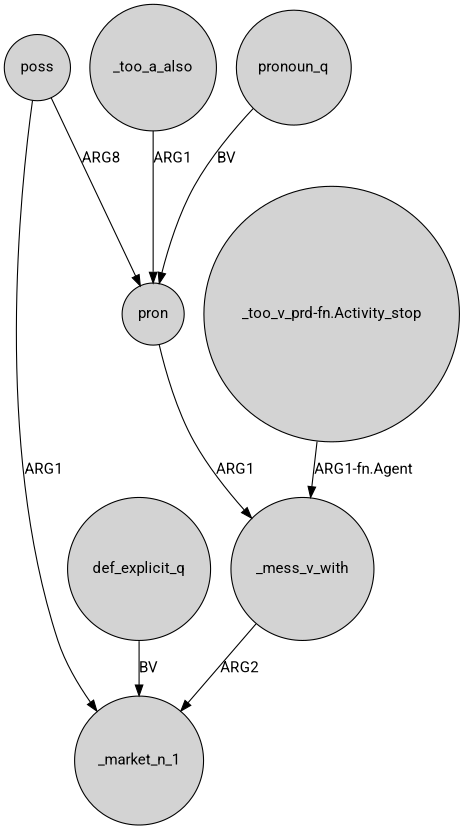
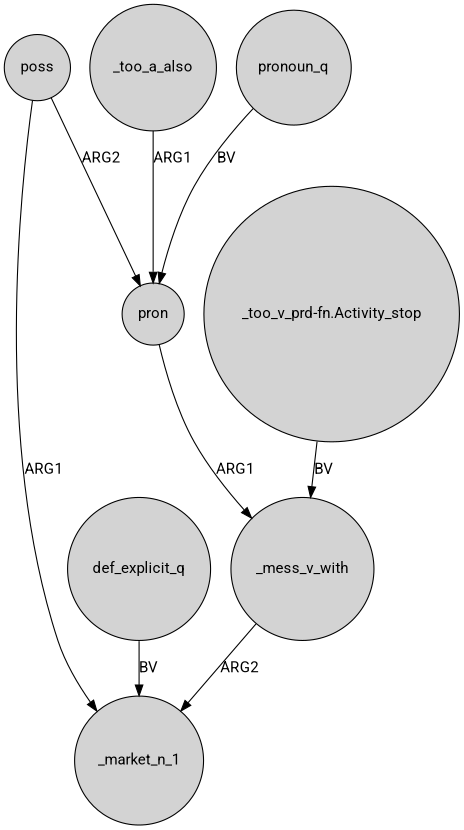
(101, 158) -> (101, 158)
(364, 470) -> (324, 470)
